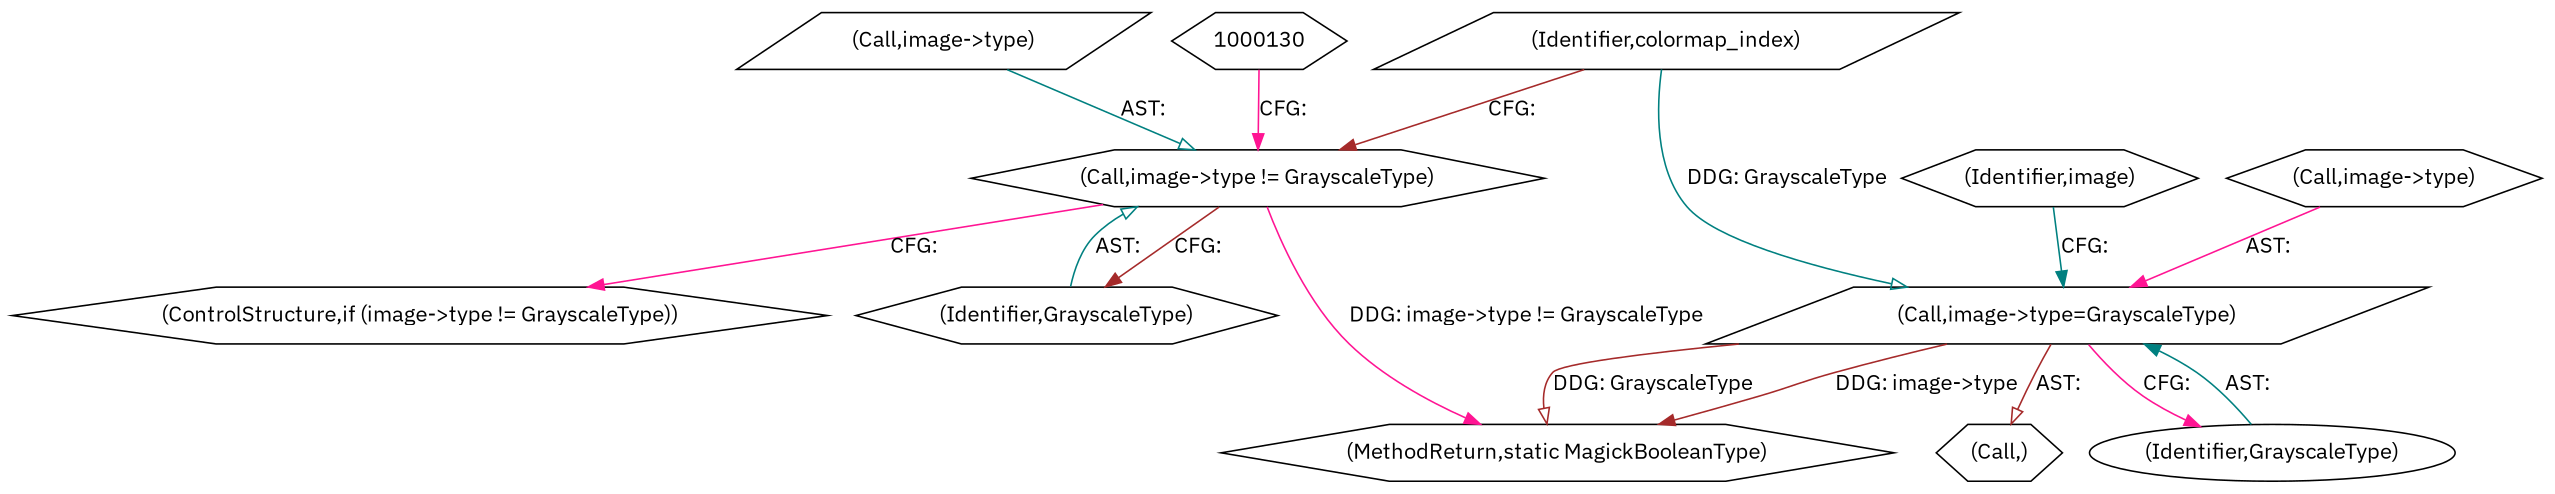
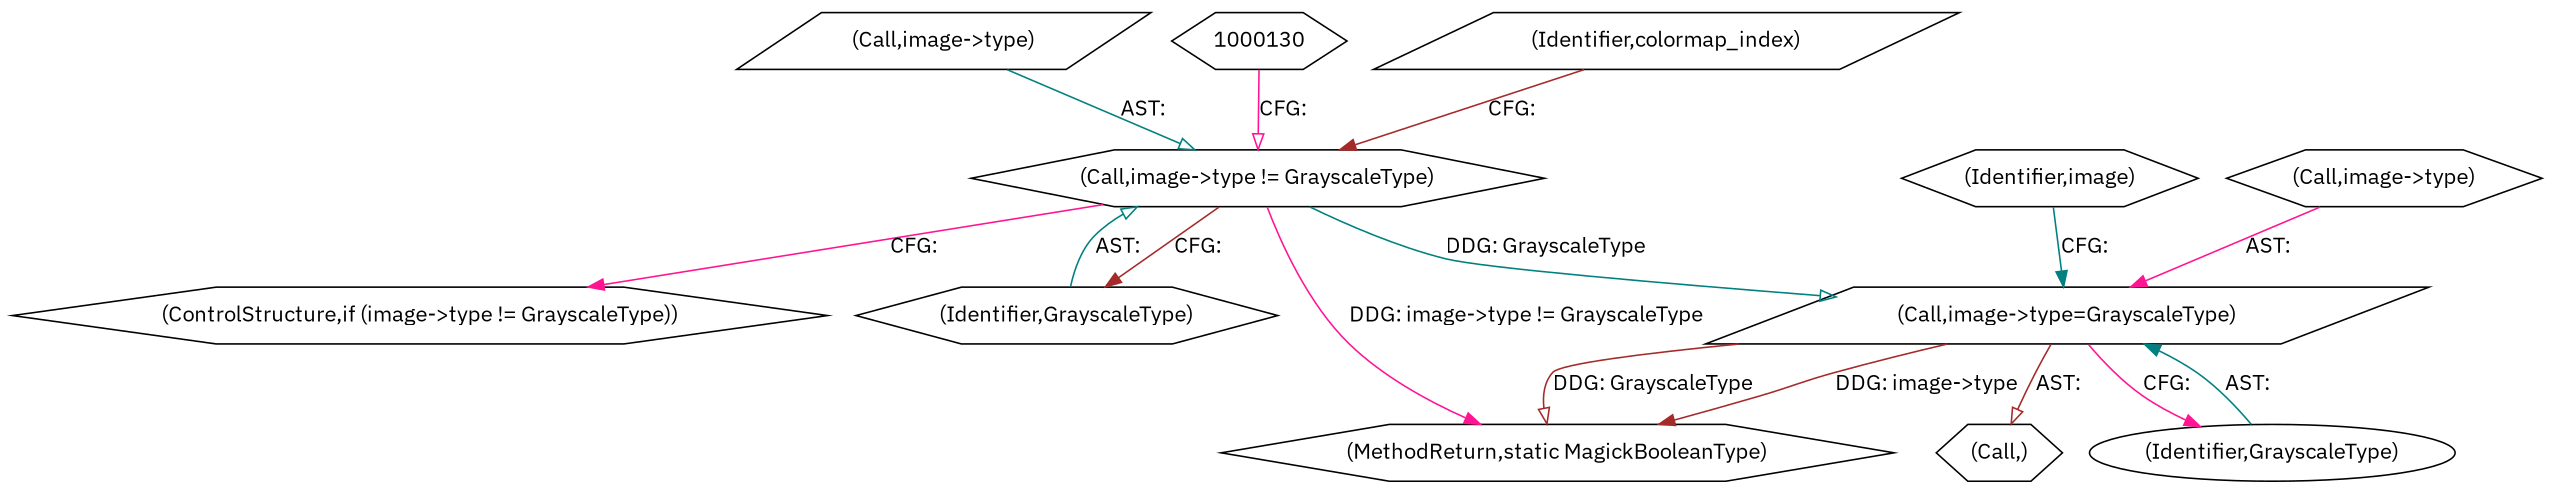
(1259, 102) -> (1259, 102)
(1718, 229) -> (1560, 273)
